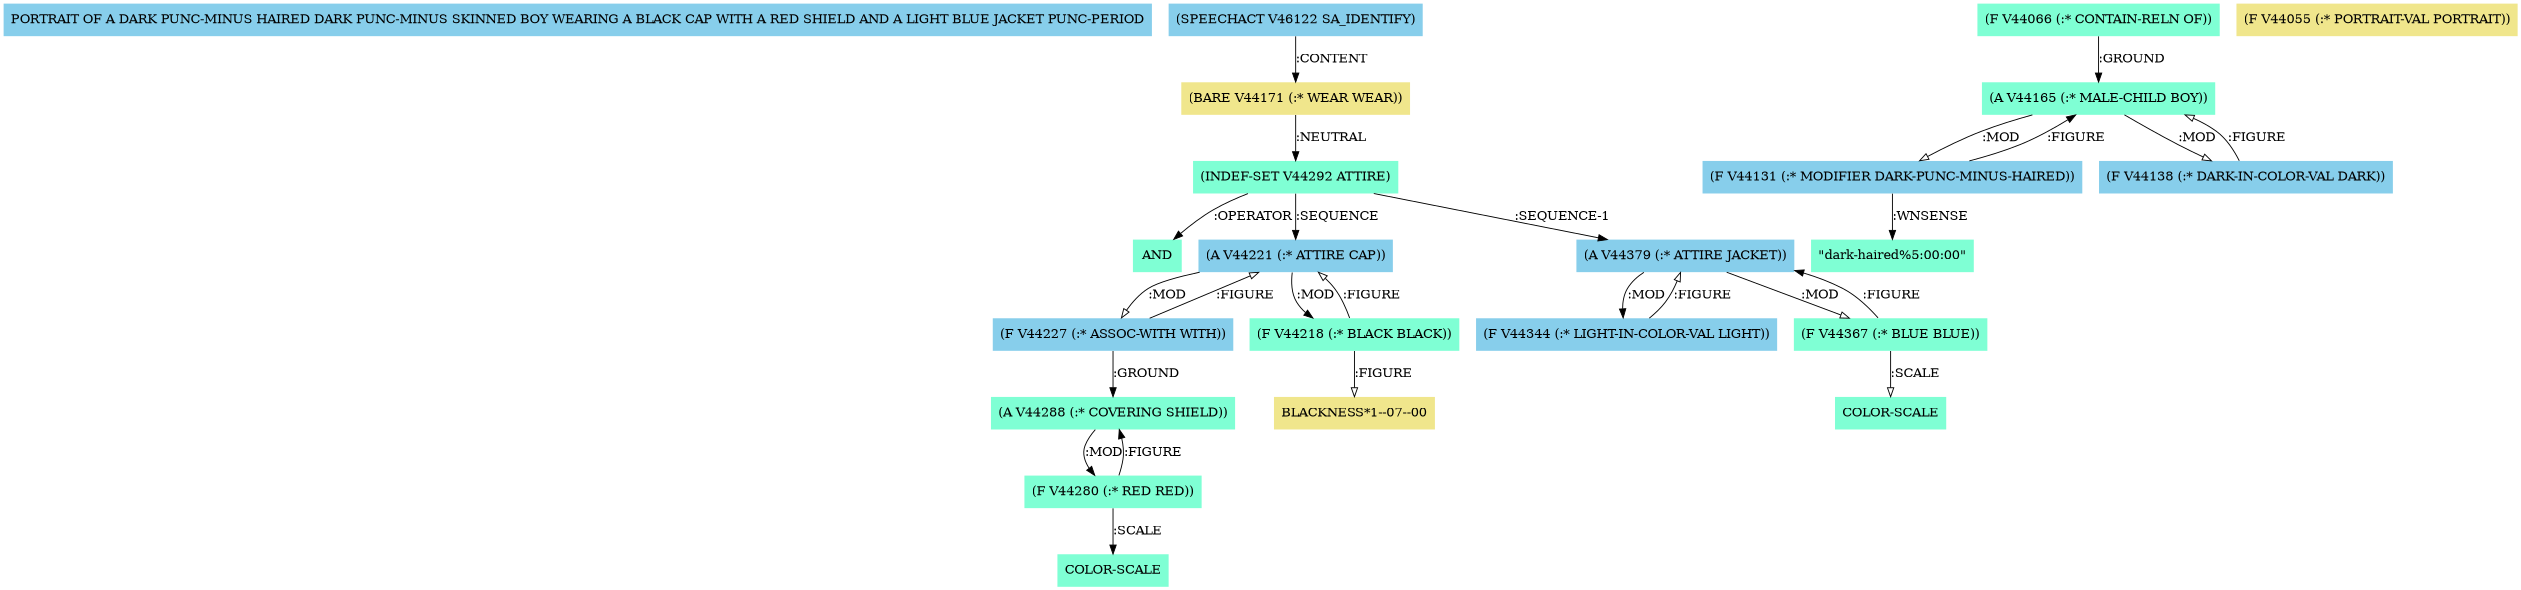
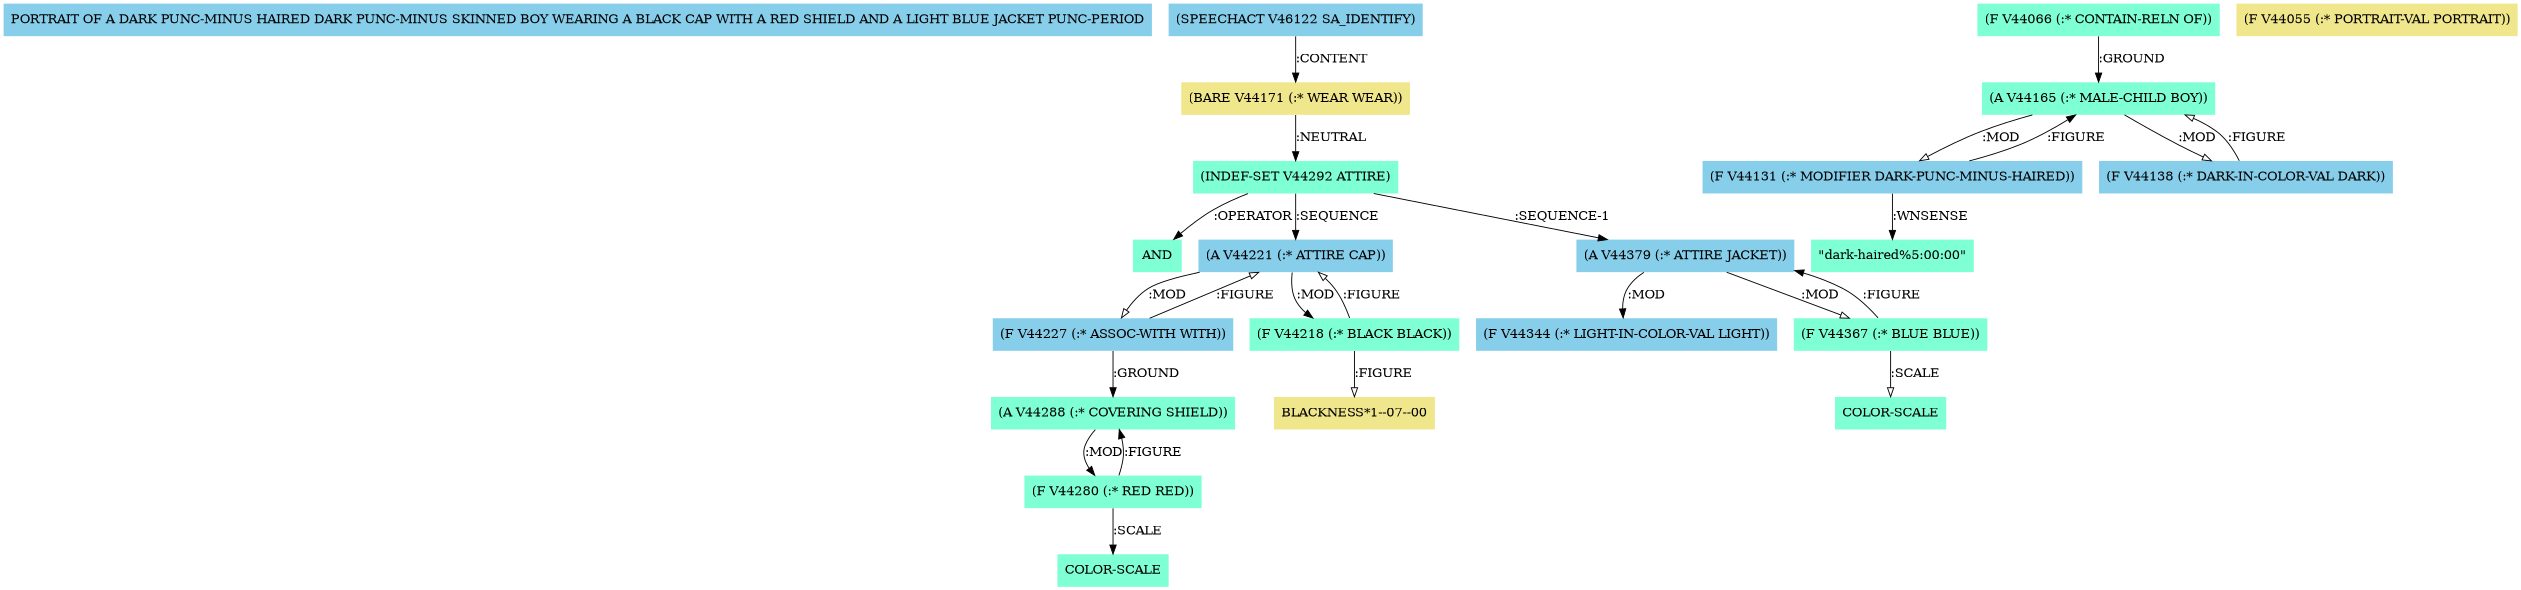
(1666, 301) -> none
